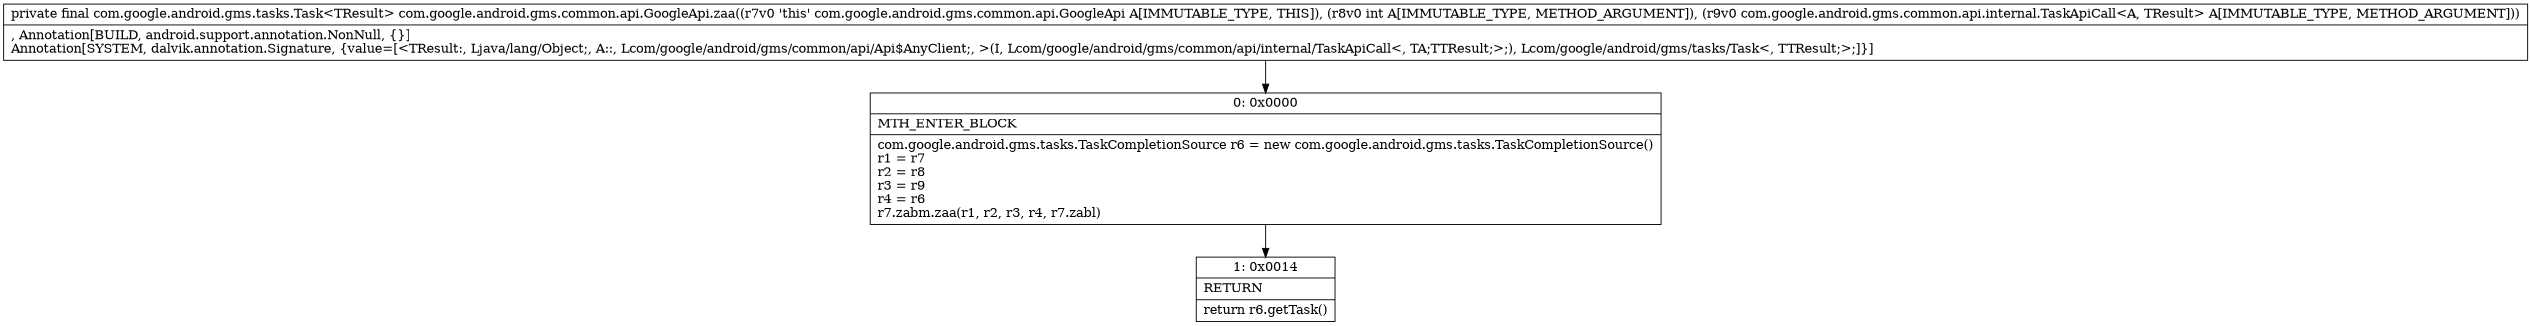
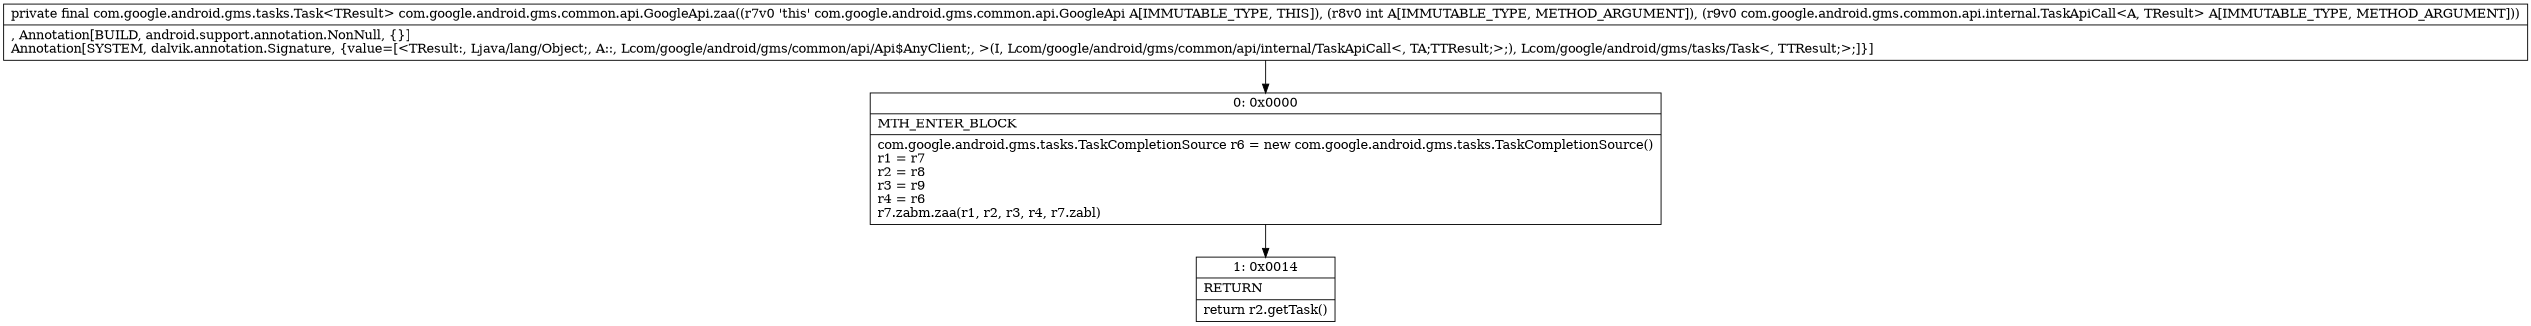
(1266, 310) -> (1266, 310)
